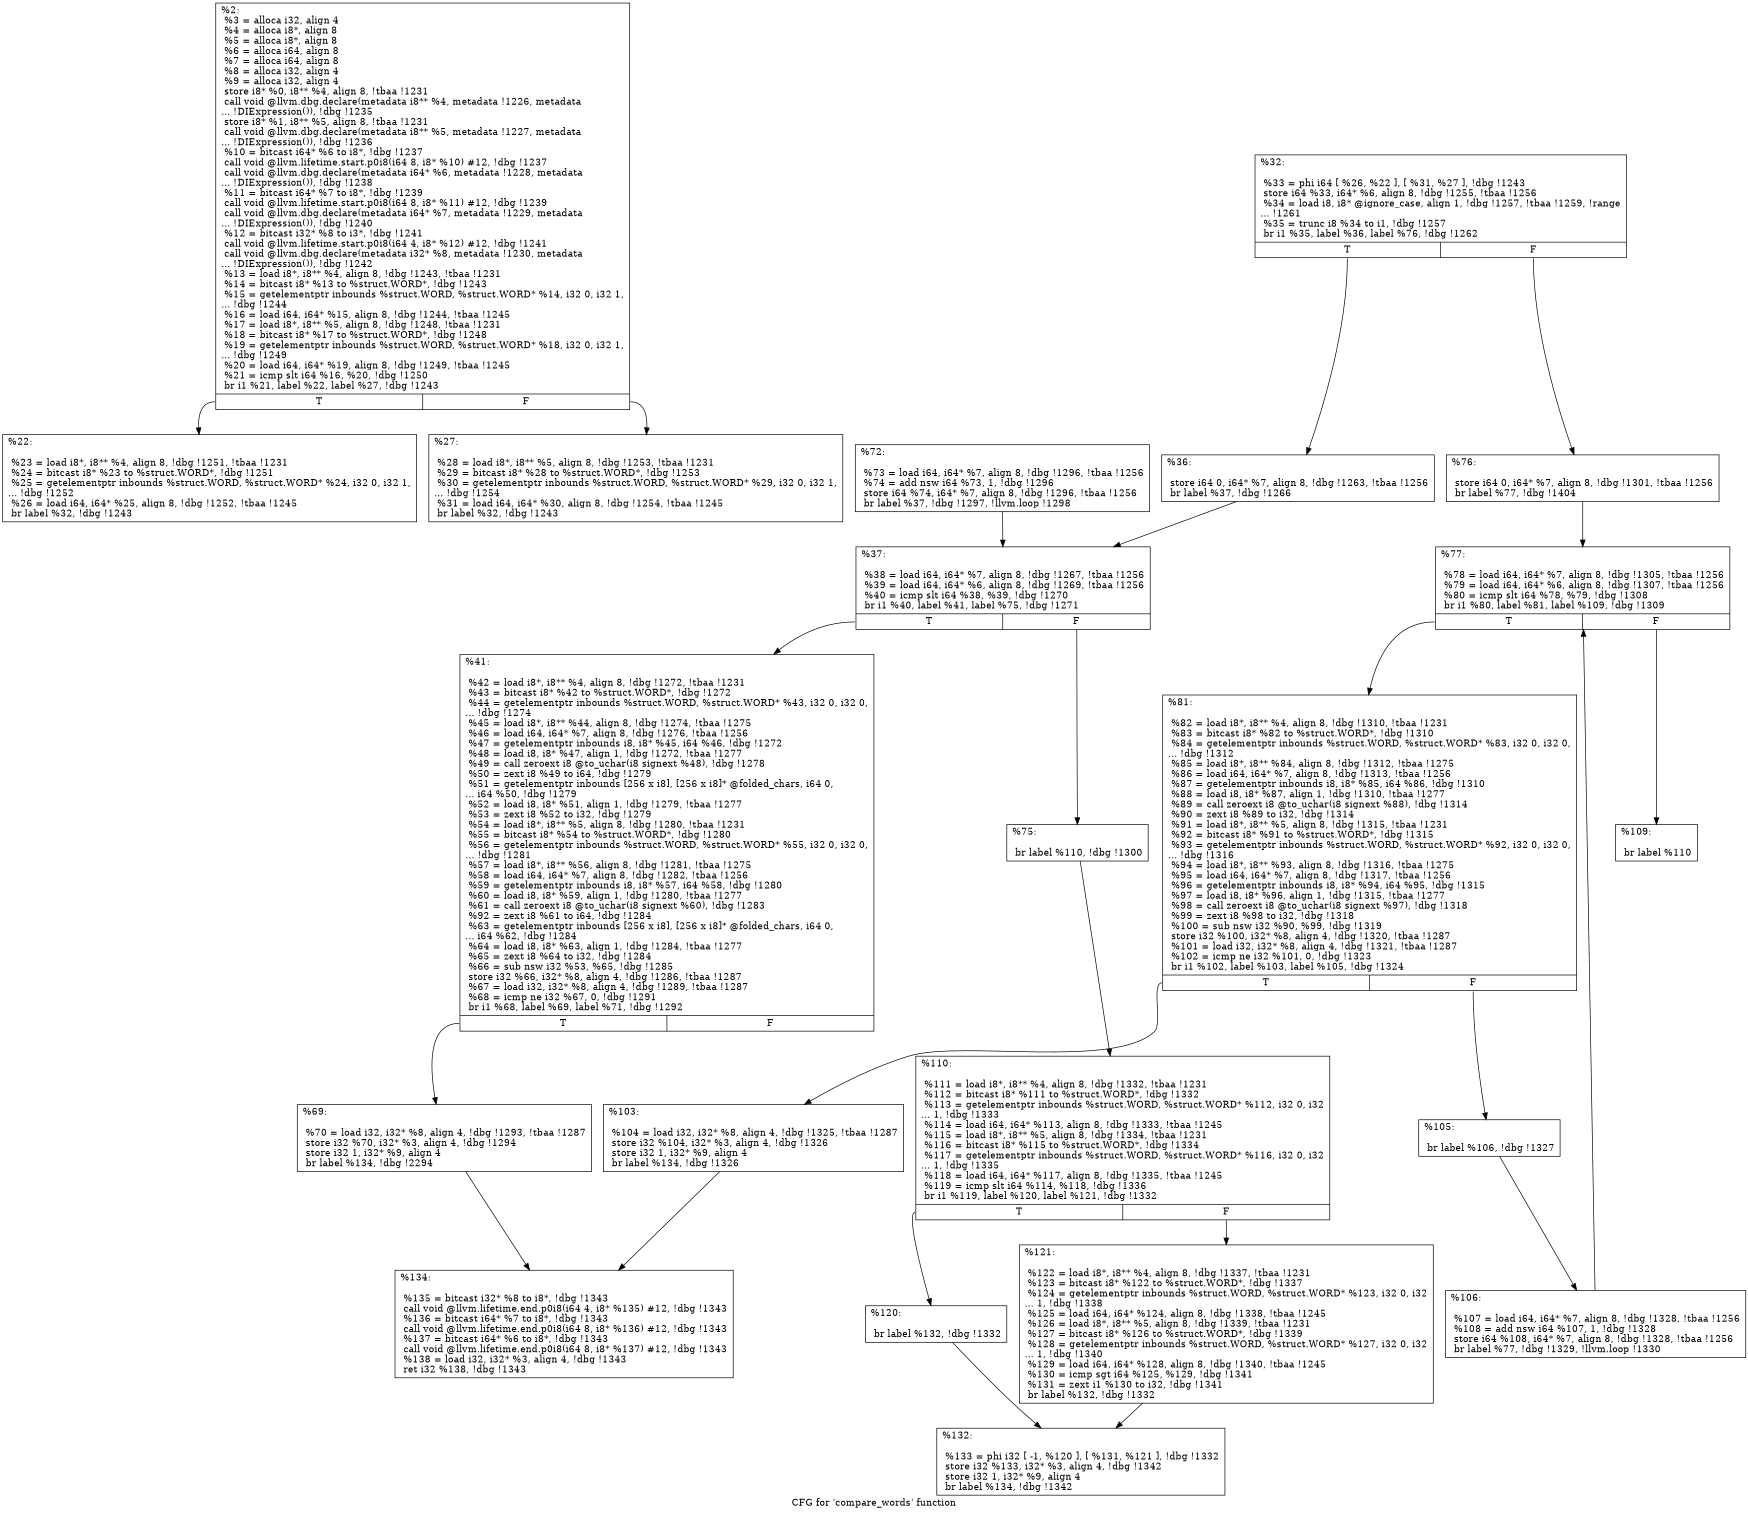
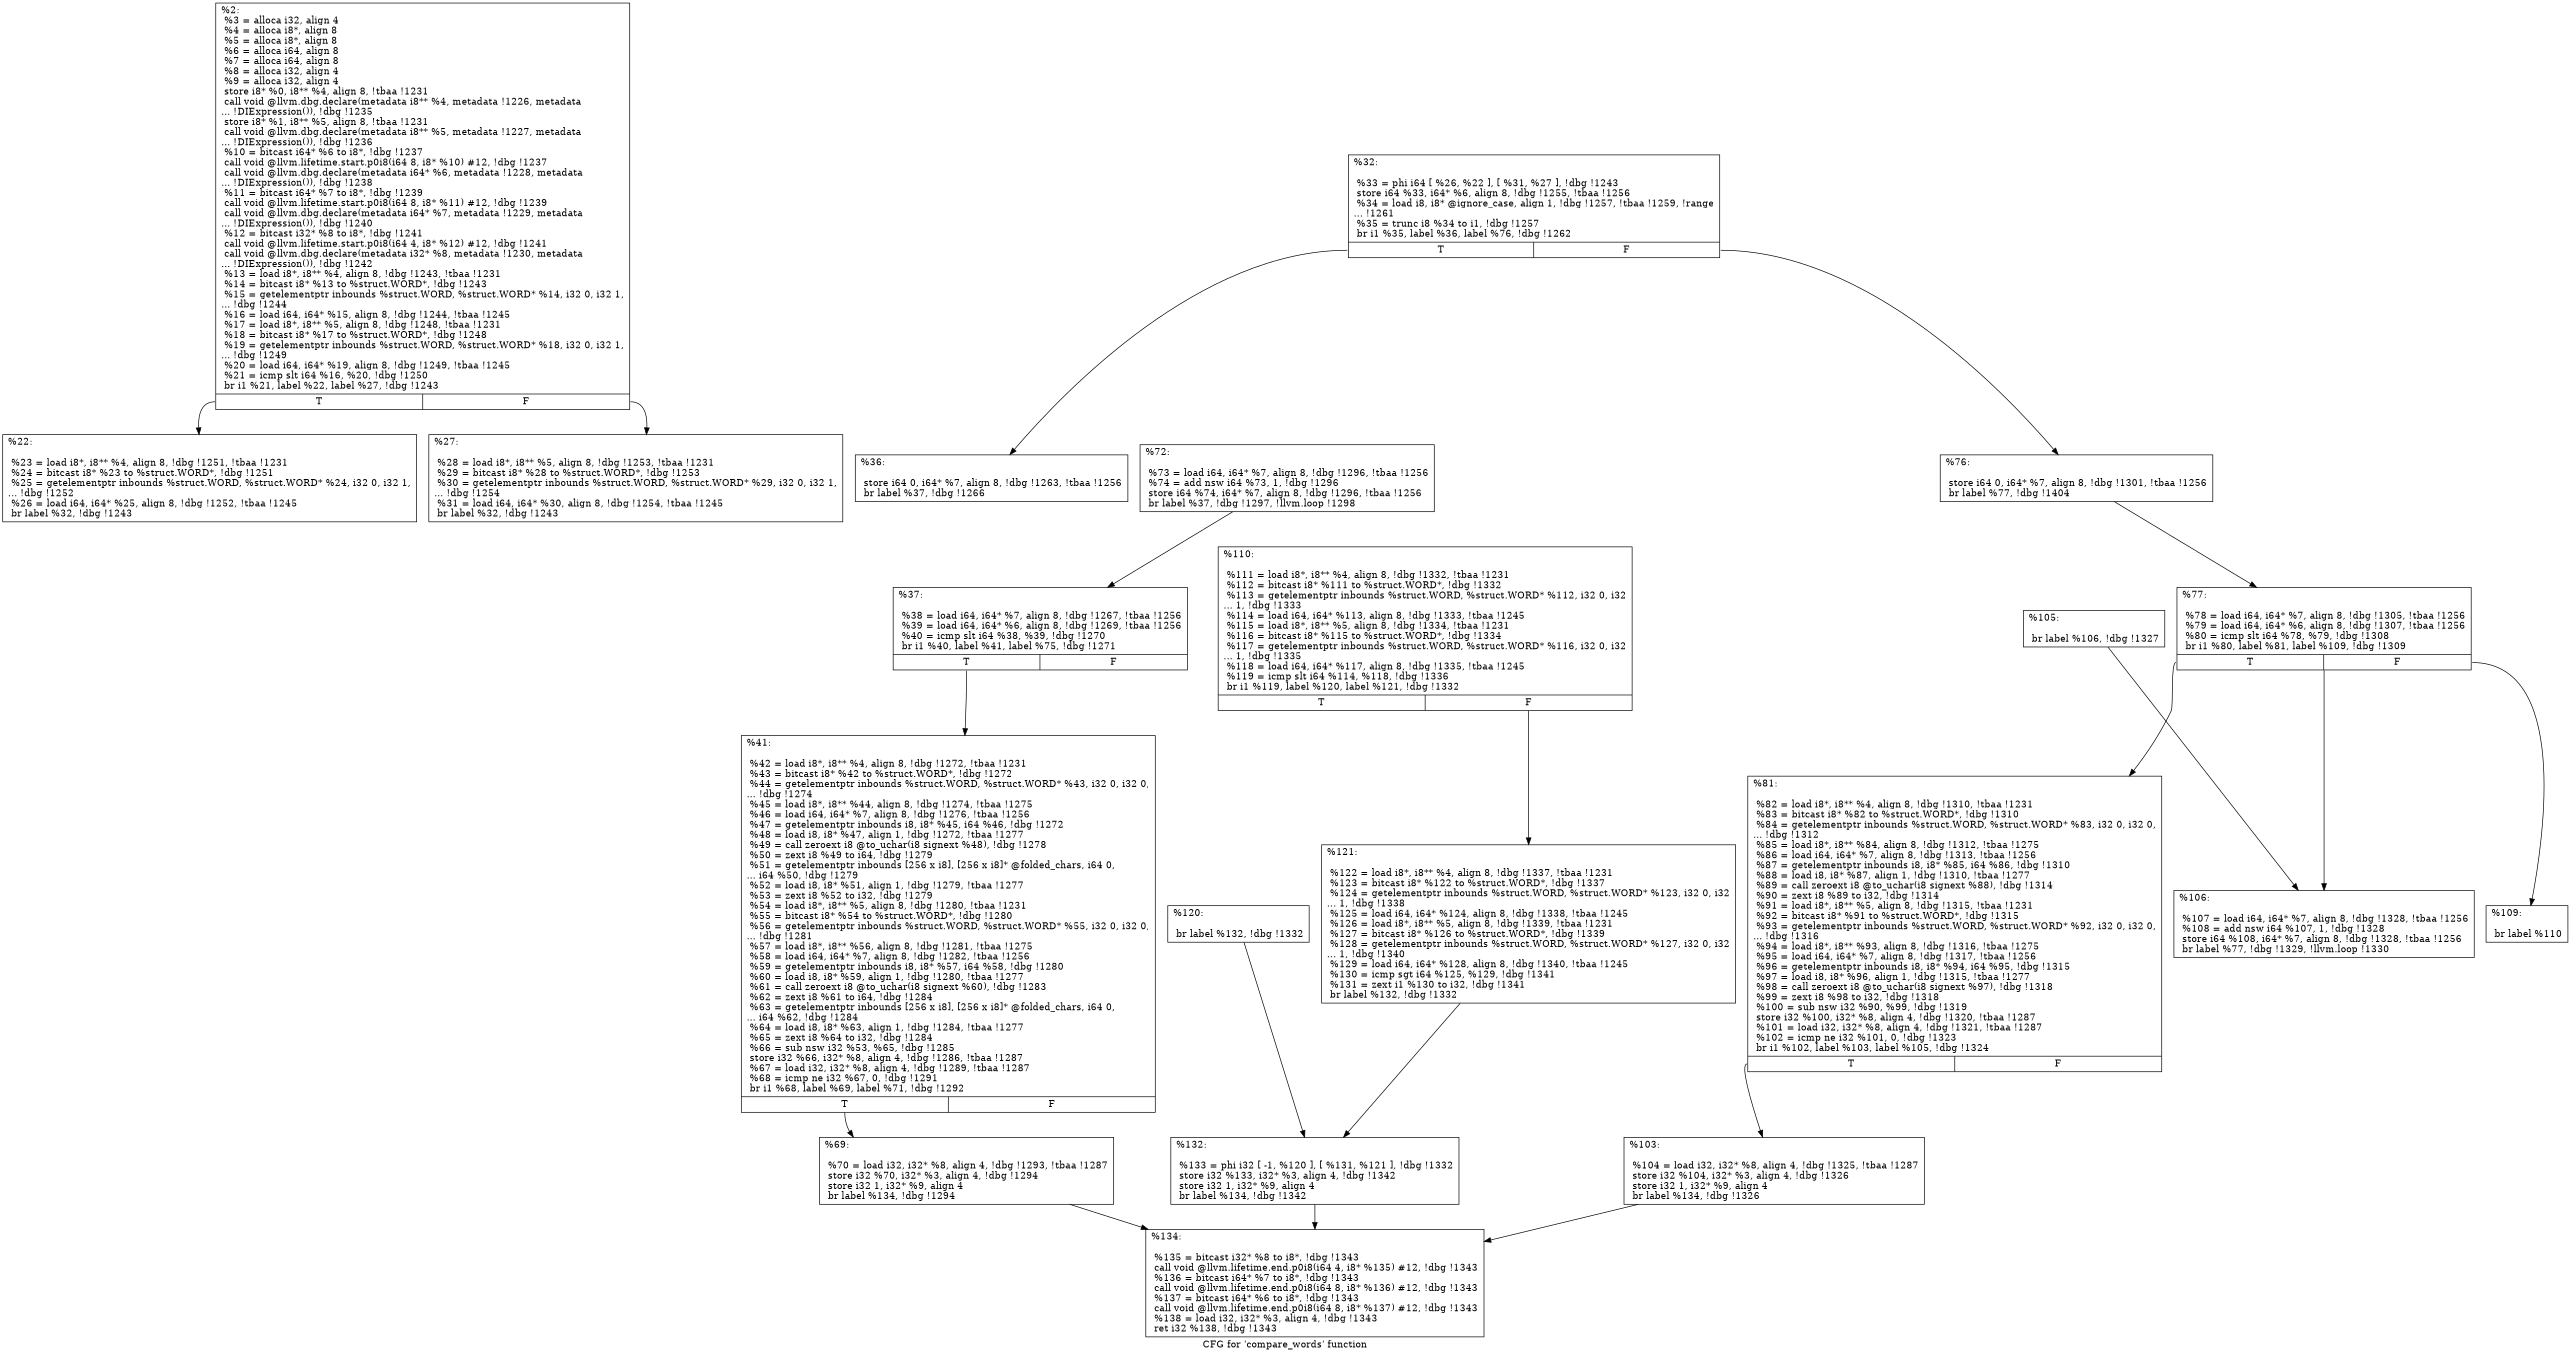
(322, 234) -> (322, 234)
(1178, 523) -> none
(1077, 843) -> none
(559, 916) -> (840, 997)
(1589, 963) -> (2324, 777)
(1477, 1053) -> none
(368, 1163) -> (890, 1196)
none -> (1315, 1213)
(918, 1256) -> none
